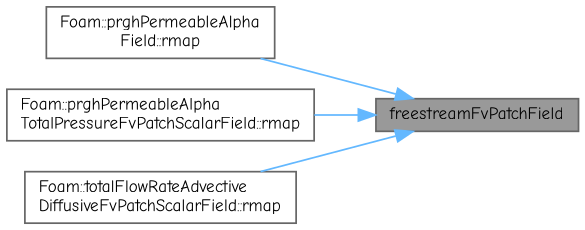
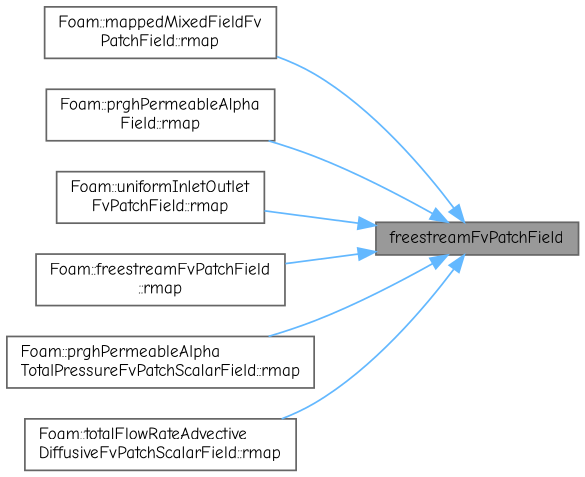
none -> (161, 33)
none -> (161, 197)
none -> (161, 280)
